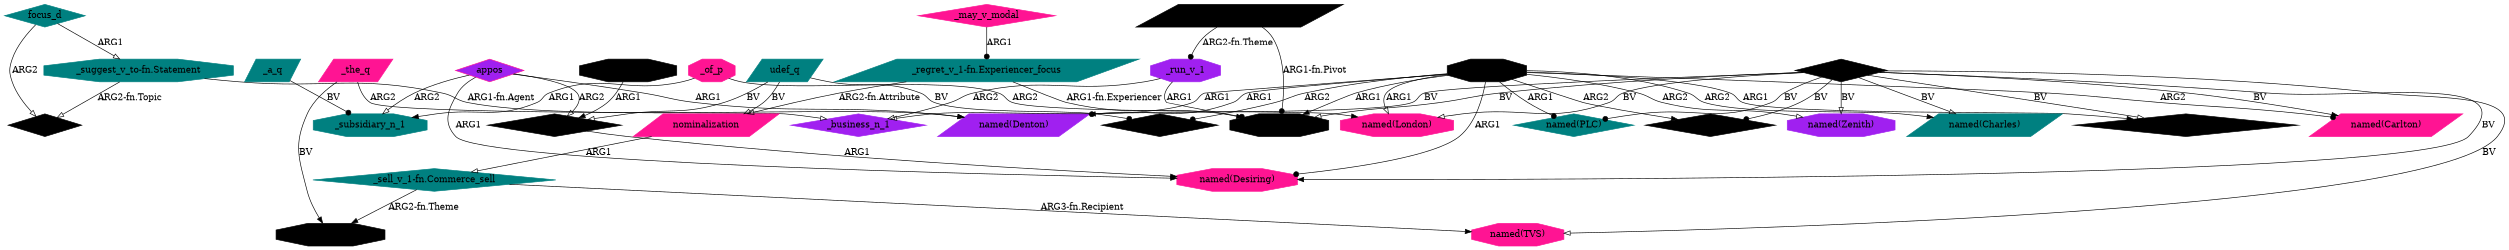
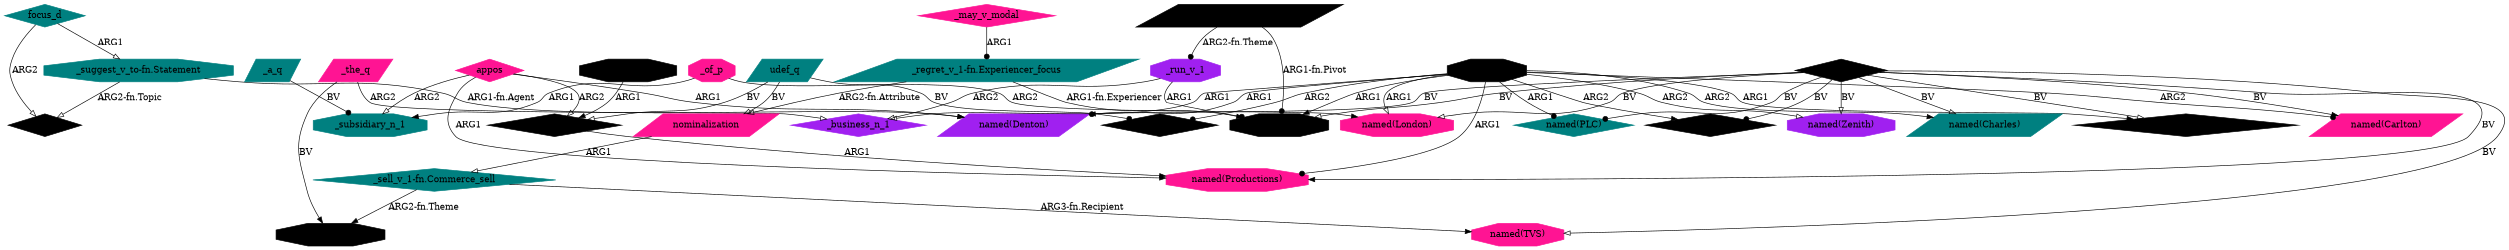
(490, 70) -> (490, 70)
(1237, 180) -> (1237, 180)
